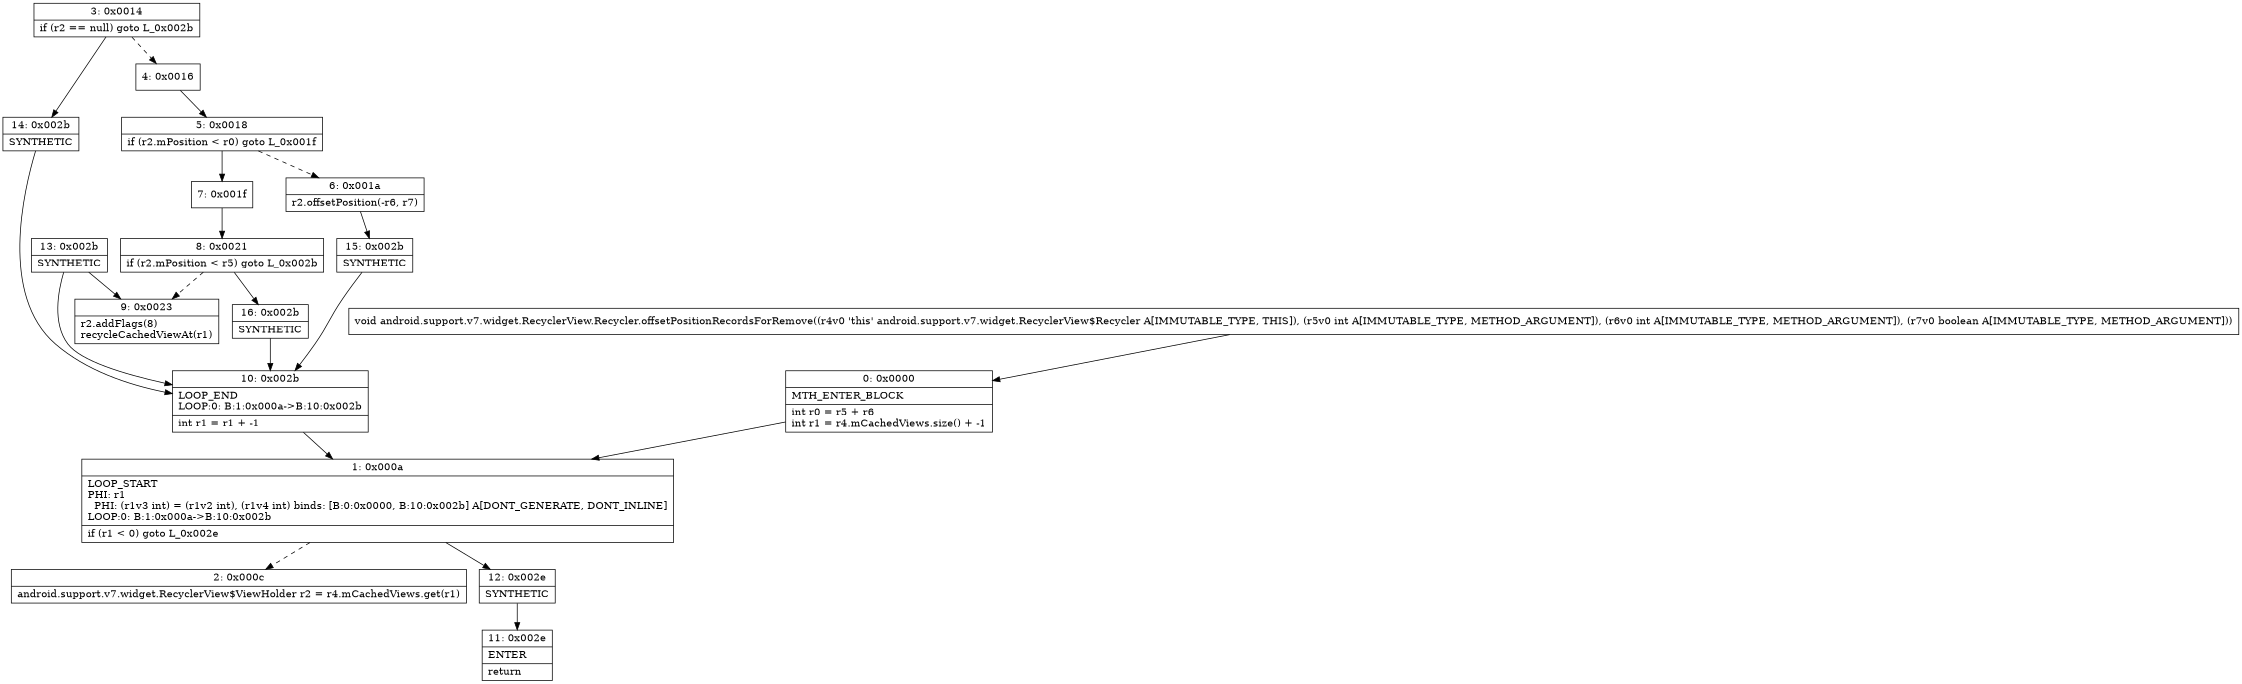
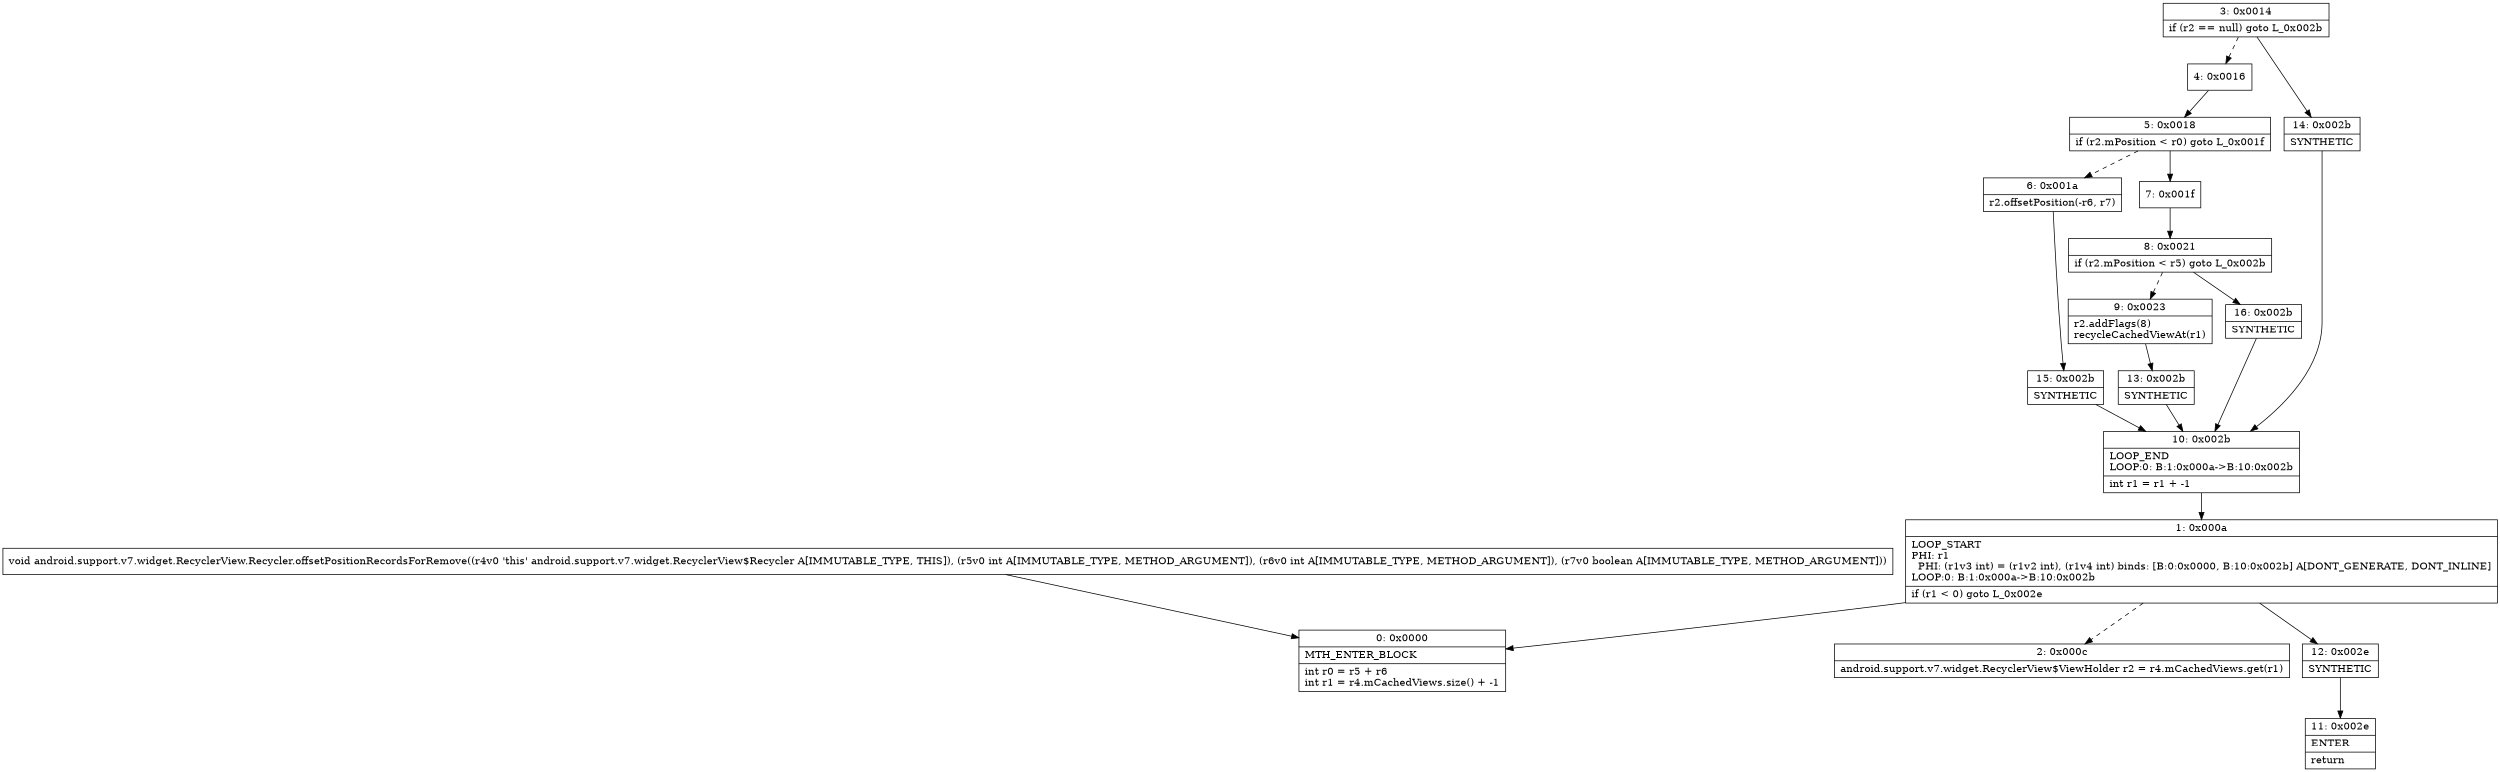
(102, 283) -> (2148, 354)
(692, 440) -> (1710, 626)
